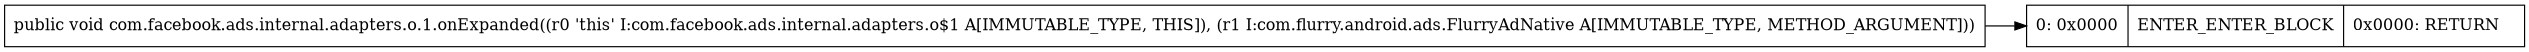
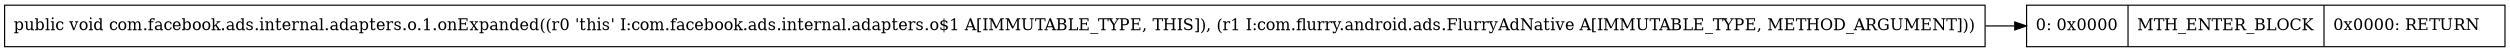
(2236, 25) -> (2226, 25)
